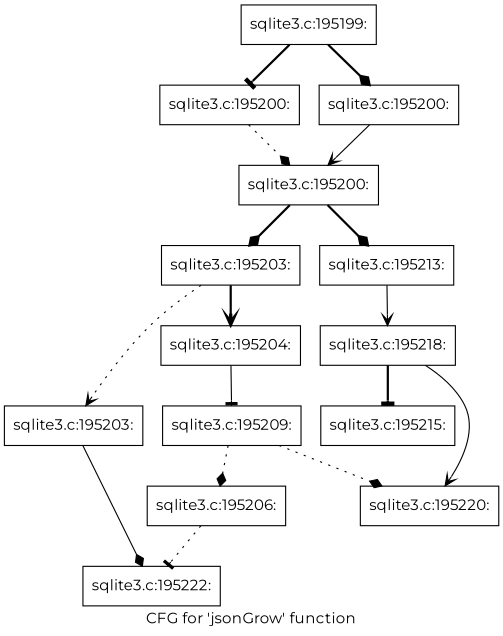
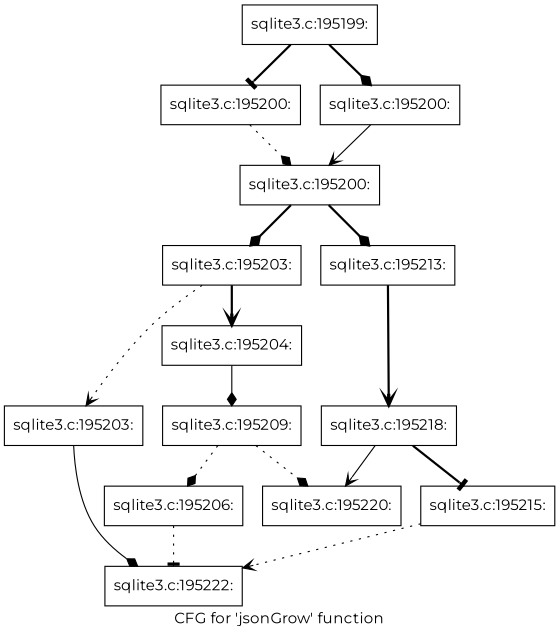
(387, 300) -> (388, 340)
(231, 383) -> (232, 379)
none -> (337, 545)
